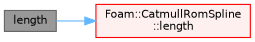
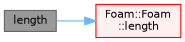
(173, 21) -> (138, 21)
